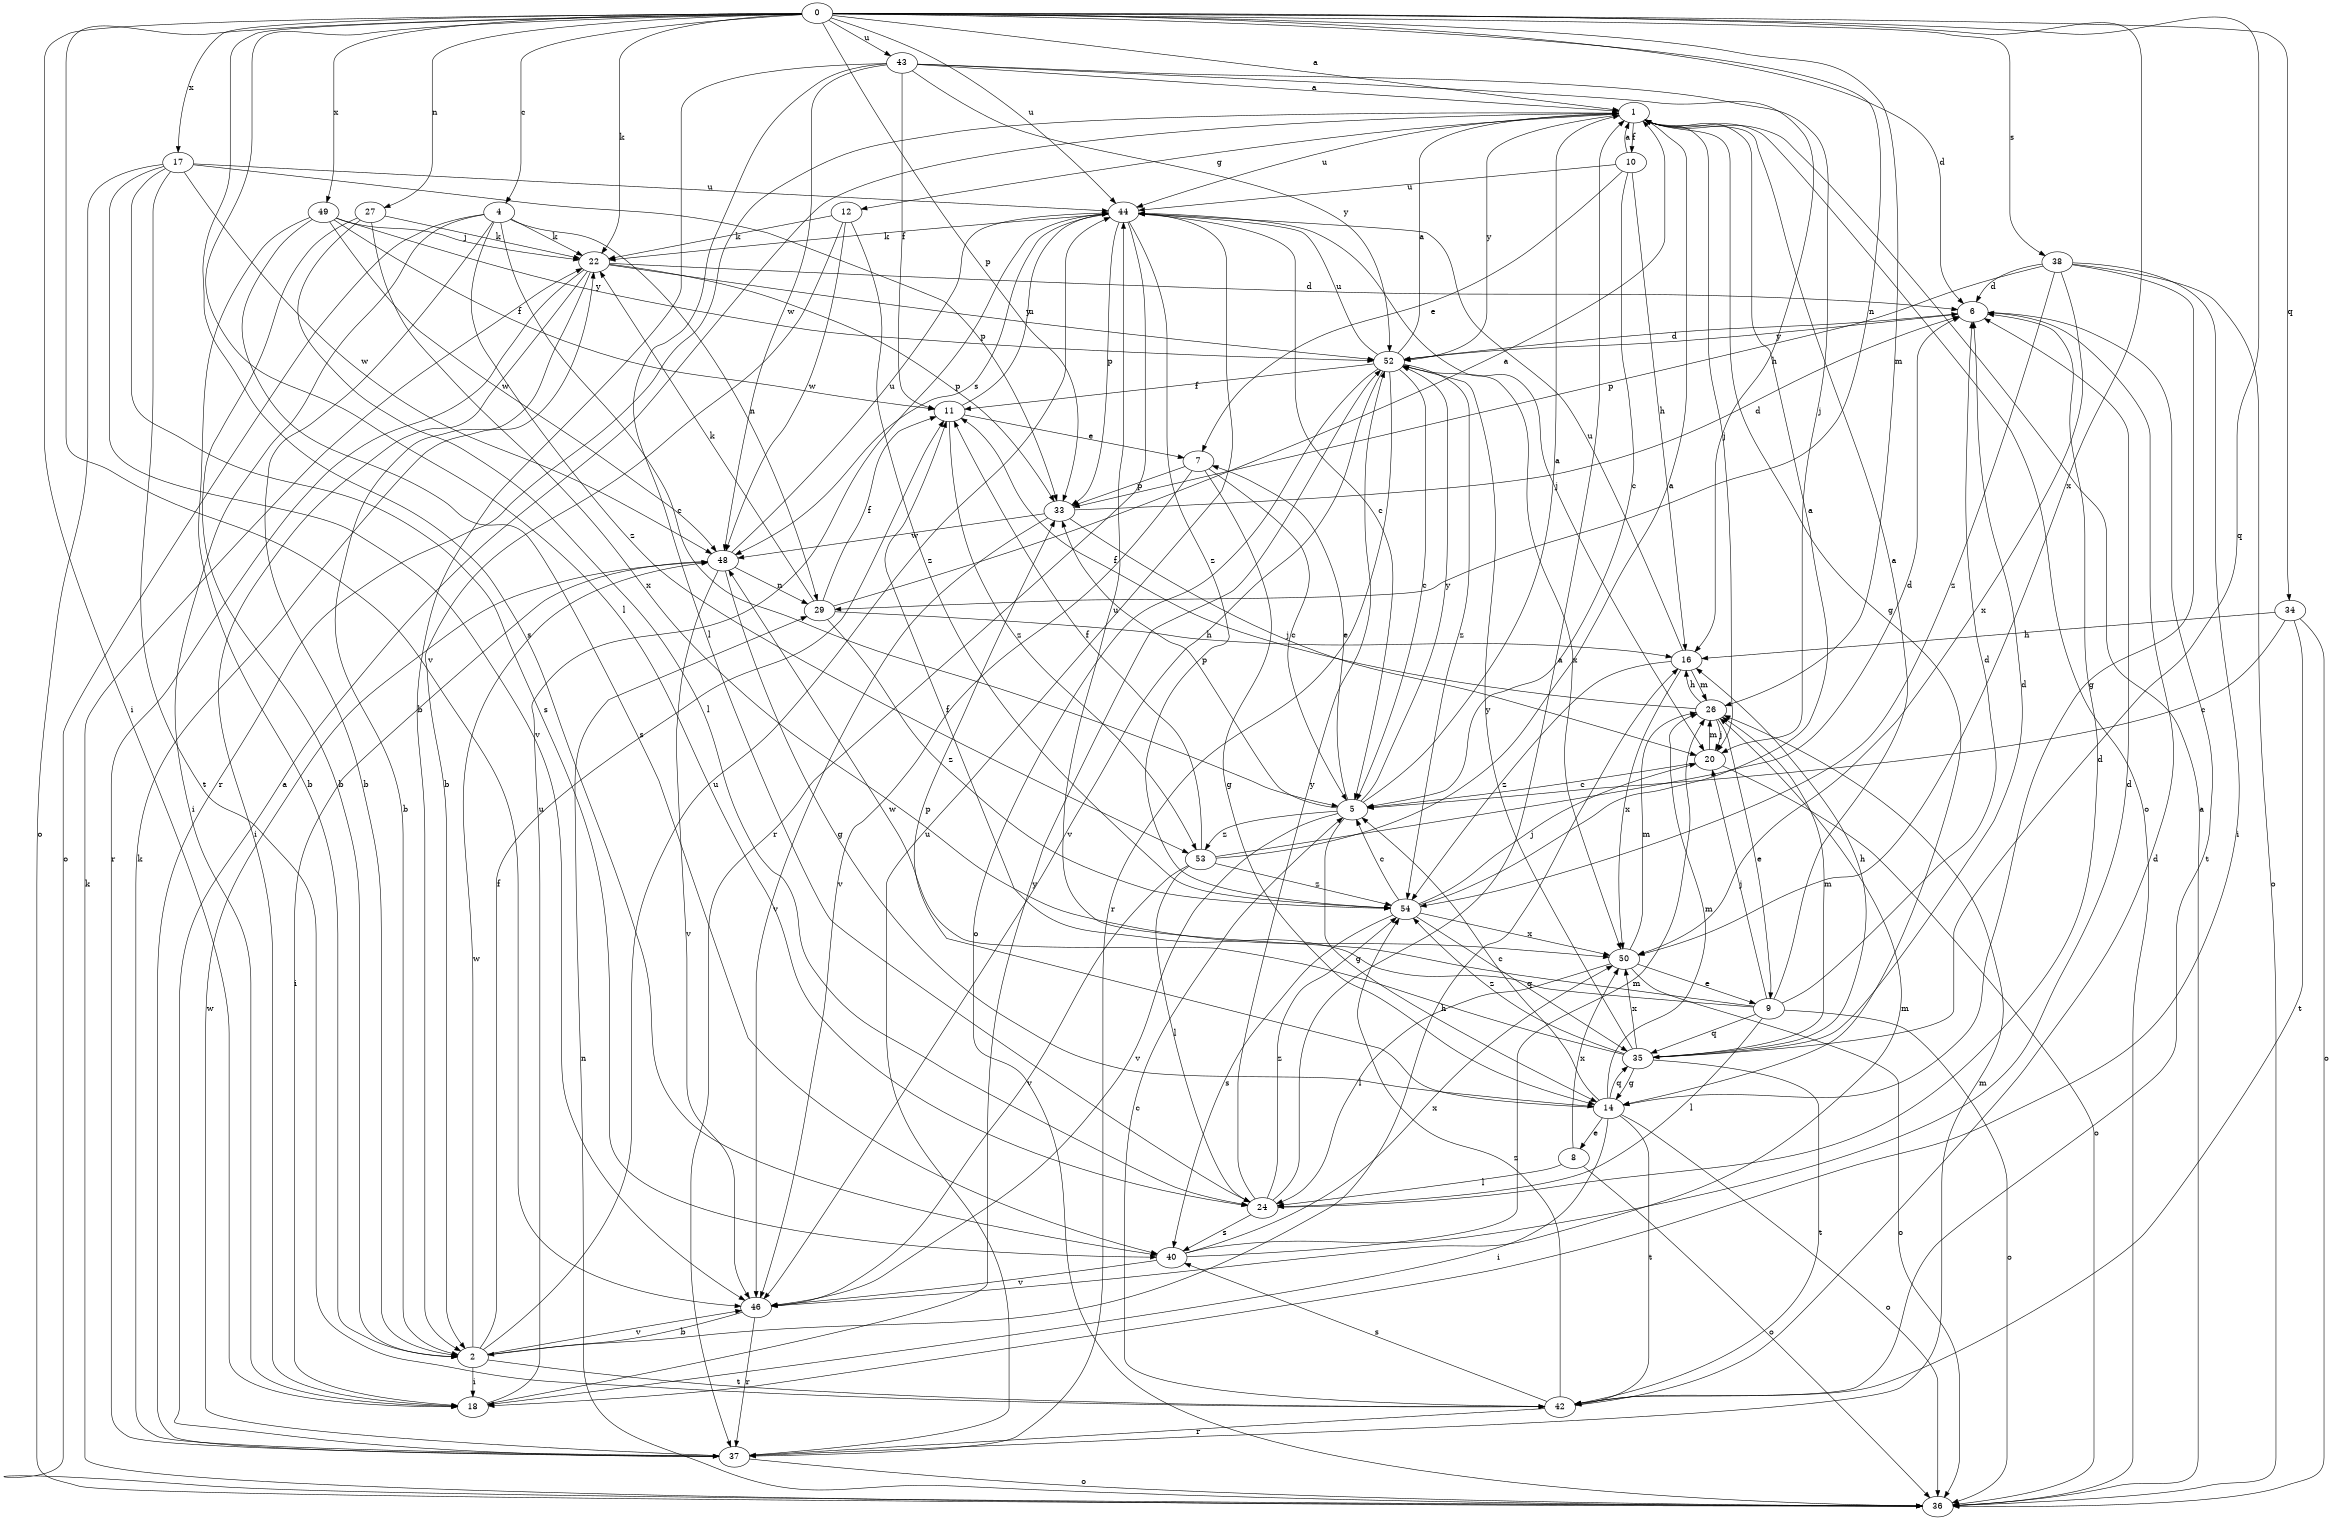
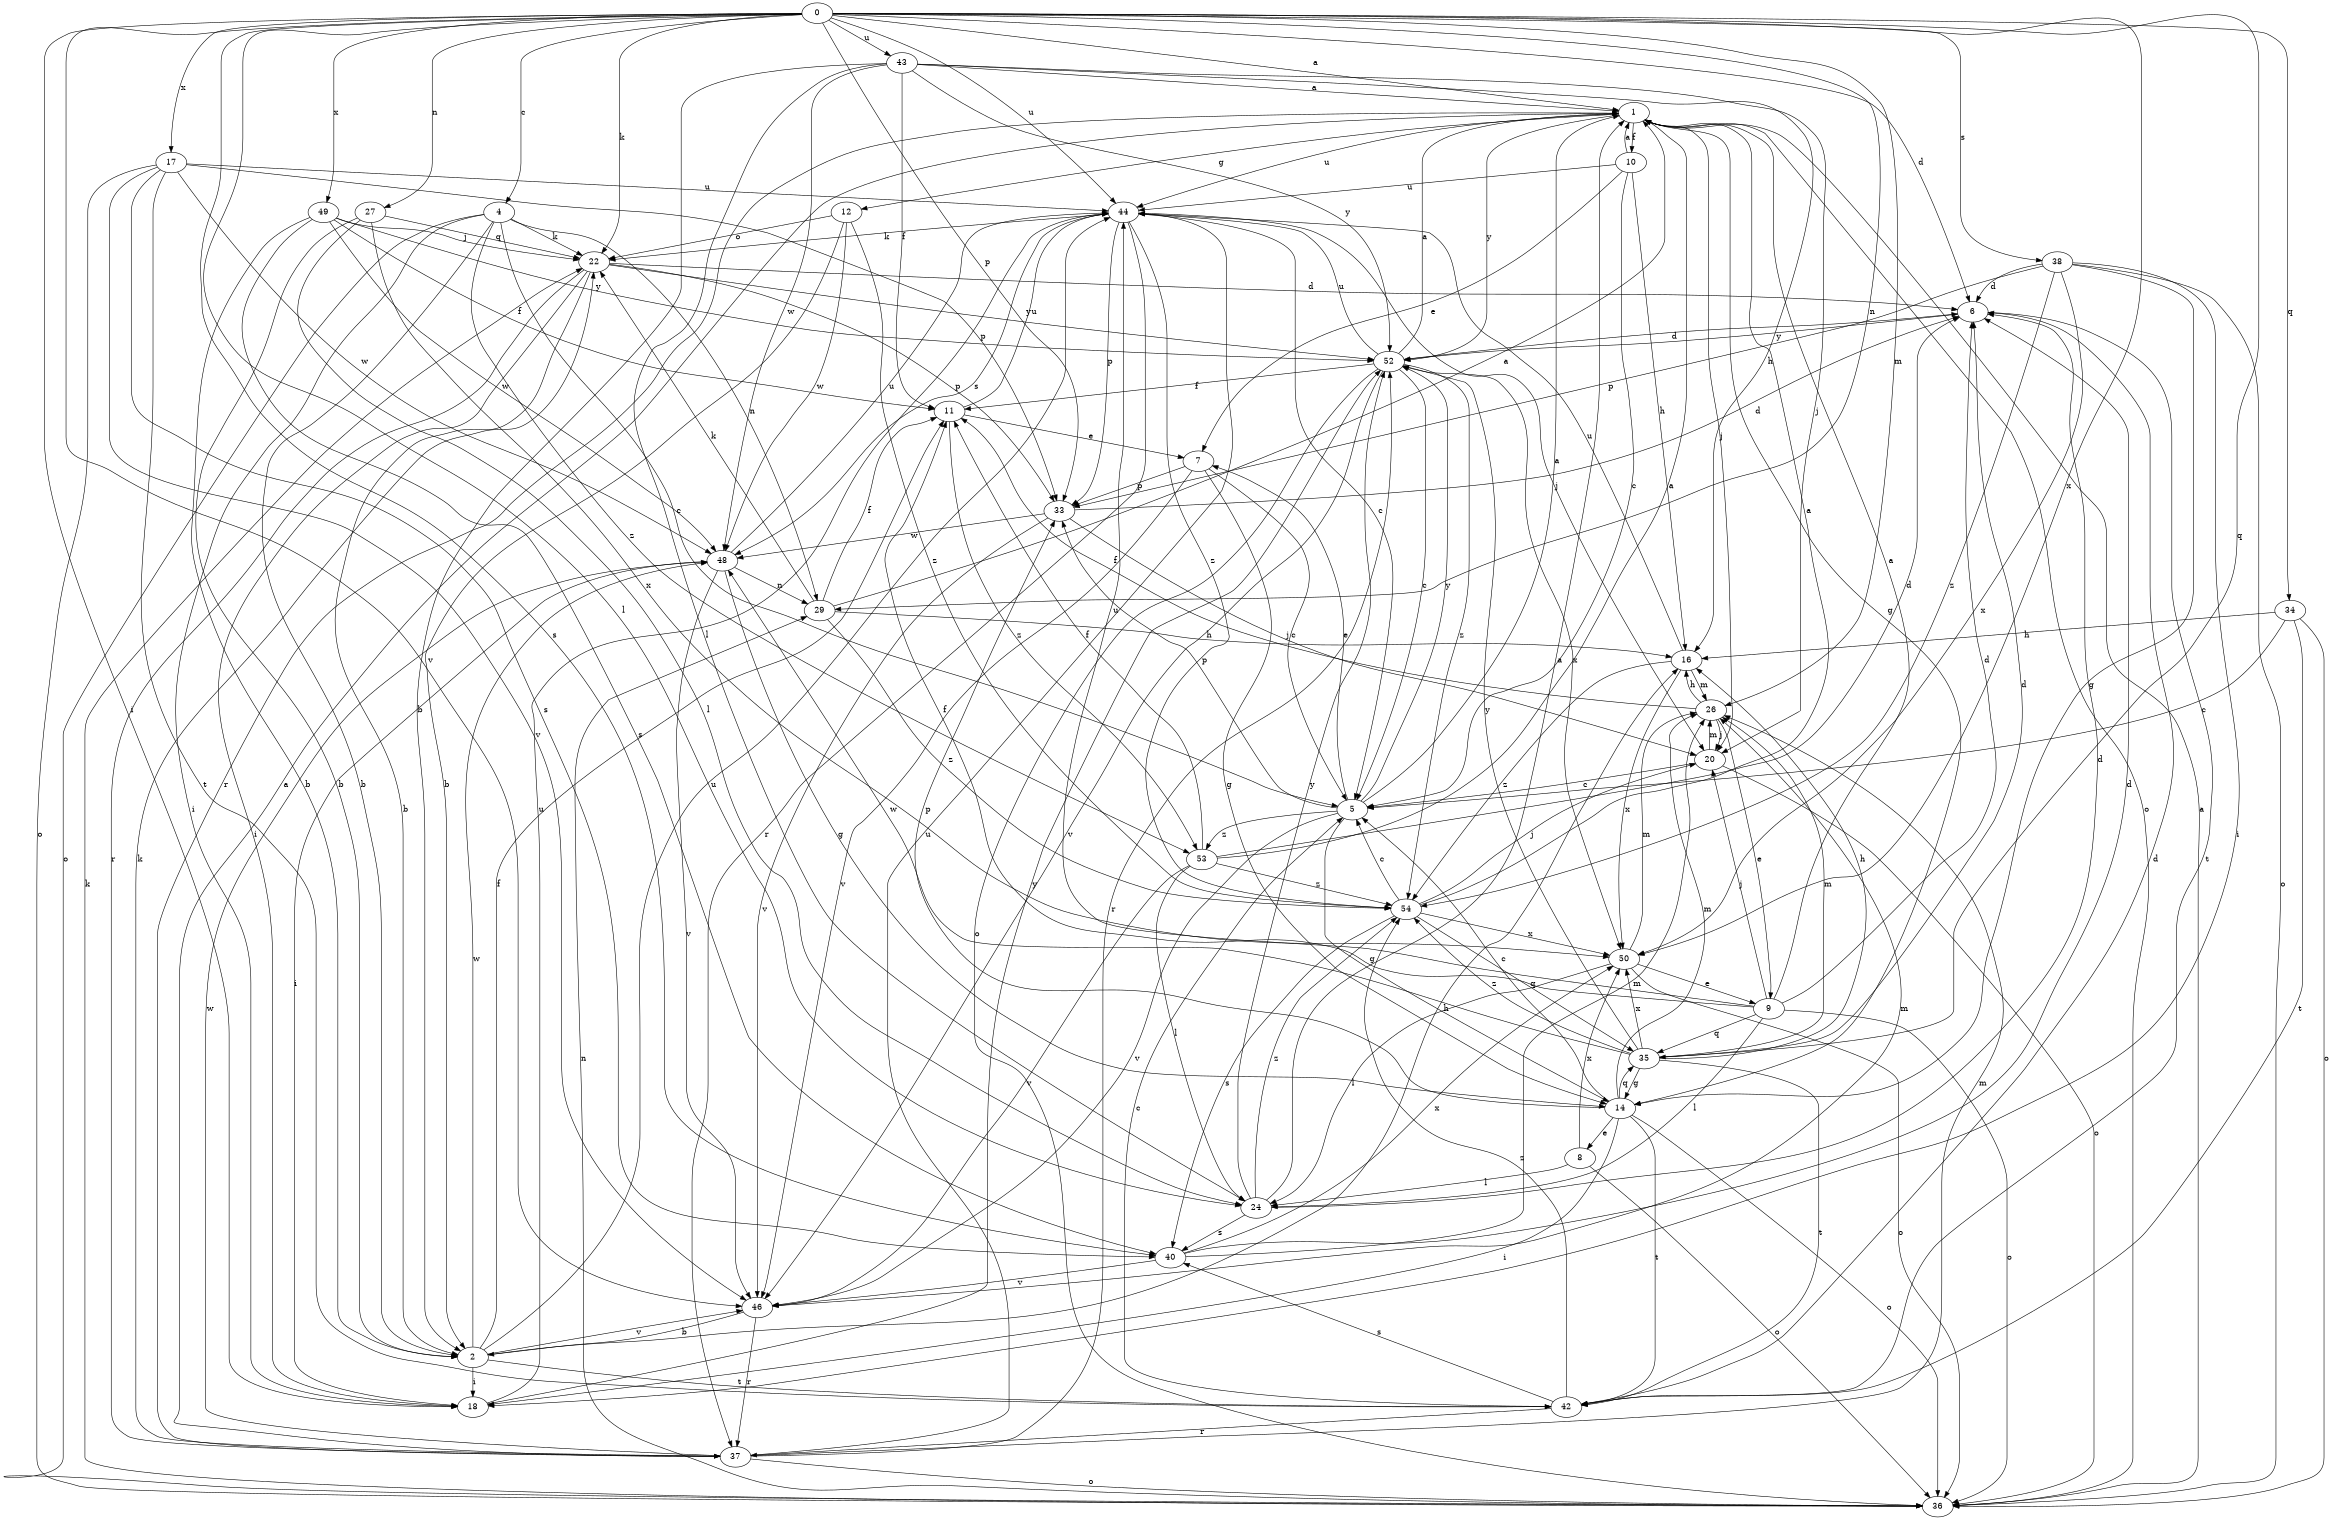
(498, 237) -> (499, 237)
(738, 237) -> (738, 237)
(1103, 998) -> (1103, 1004)
